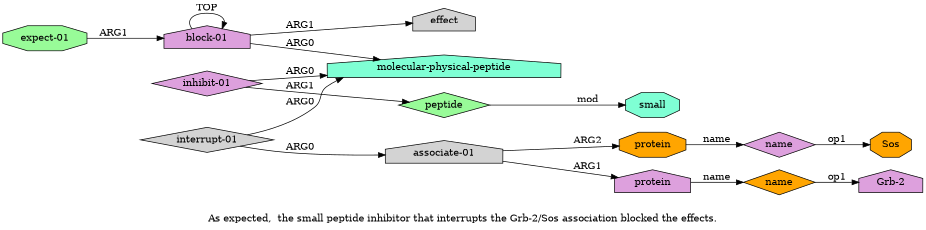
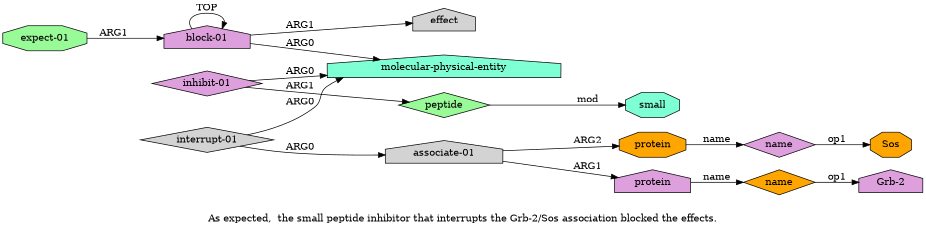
(444, 67) -> (444, 67)
